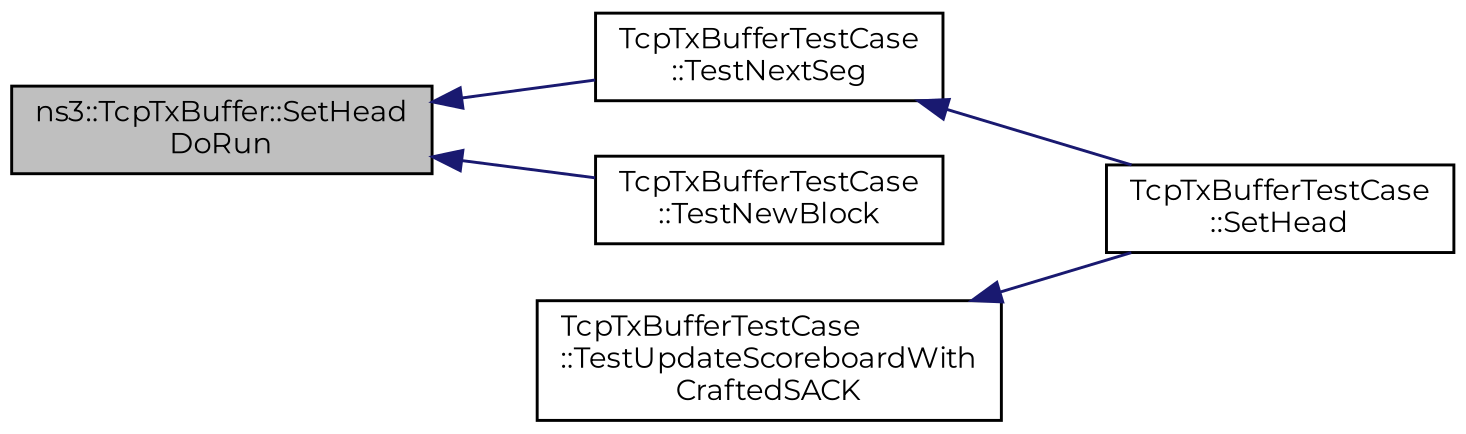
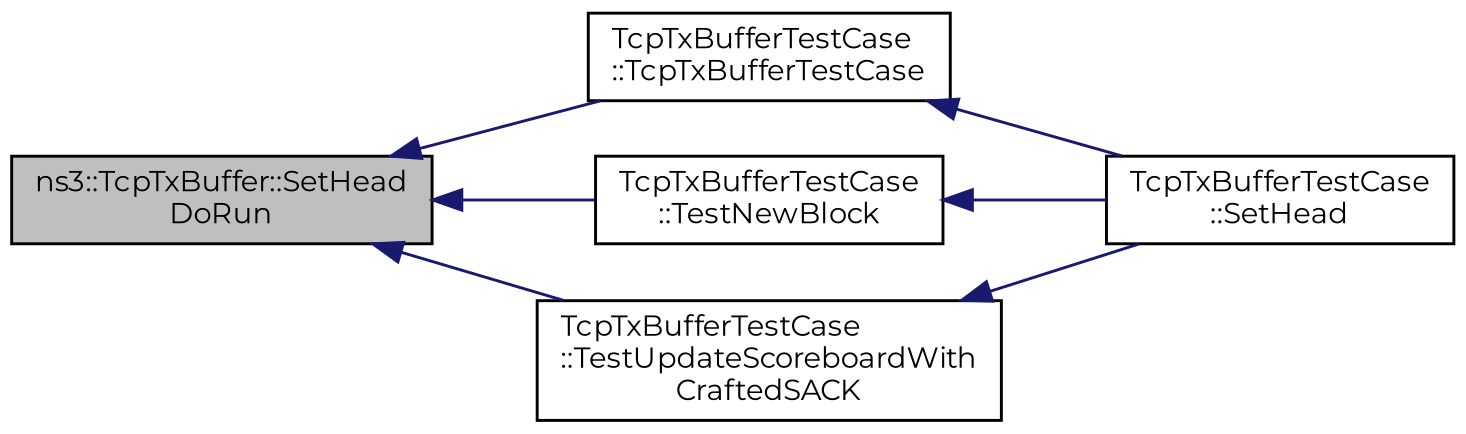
(769, 57) -> (769, 57)
none -> (1040, 200)
none -> (482, 276)
